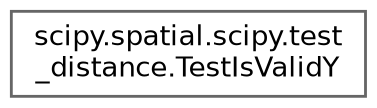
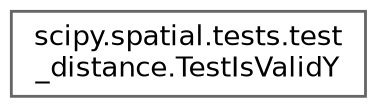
(188, 54) -> (188, 54)
